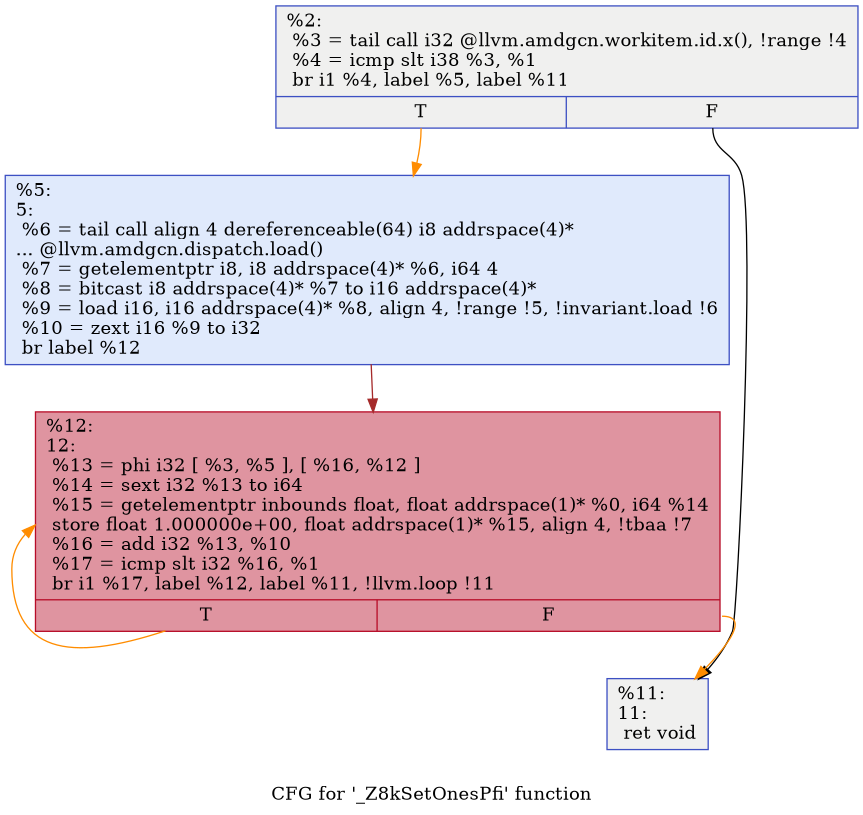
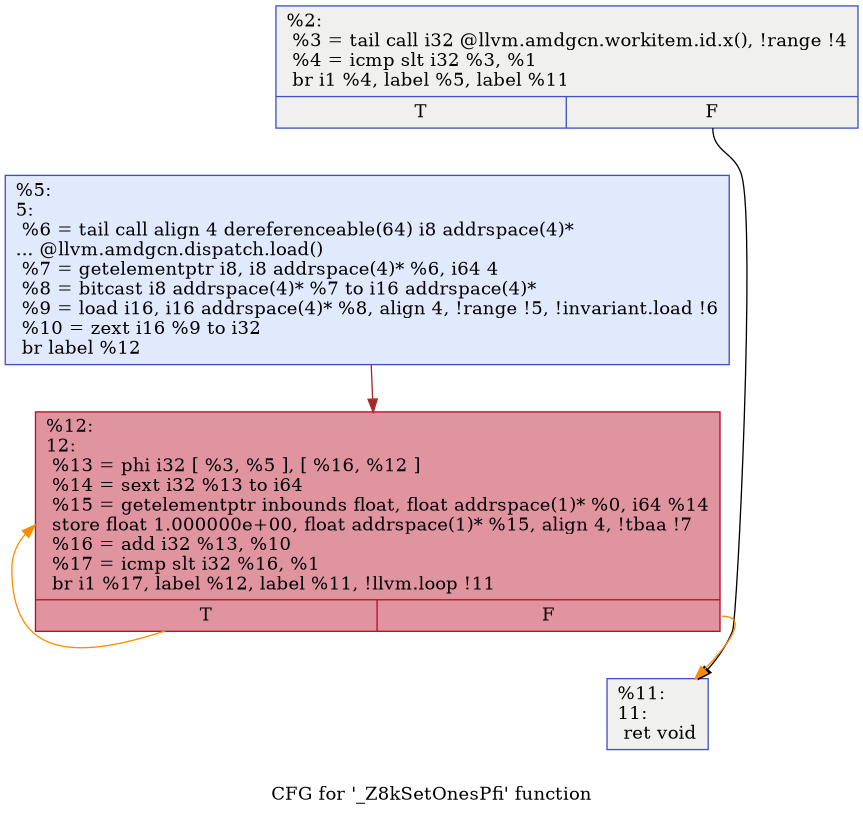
(412, 60) -> (412, 60)
(420, 146) -> none
